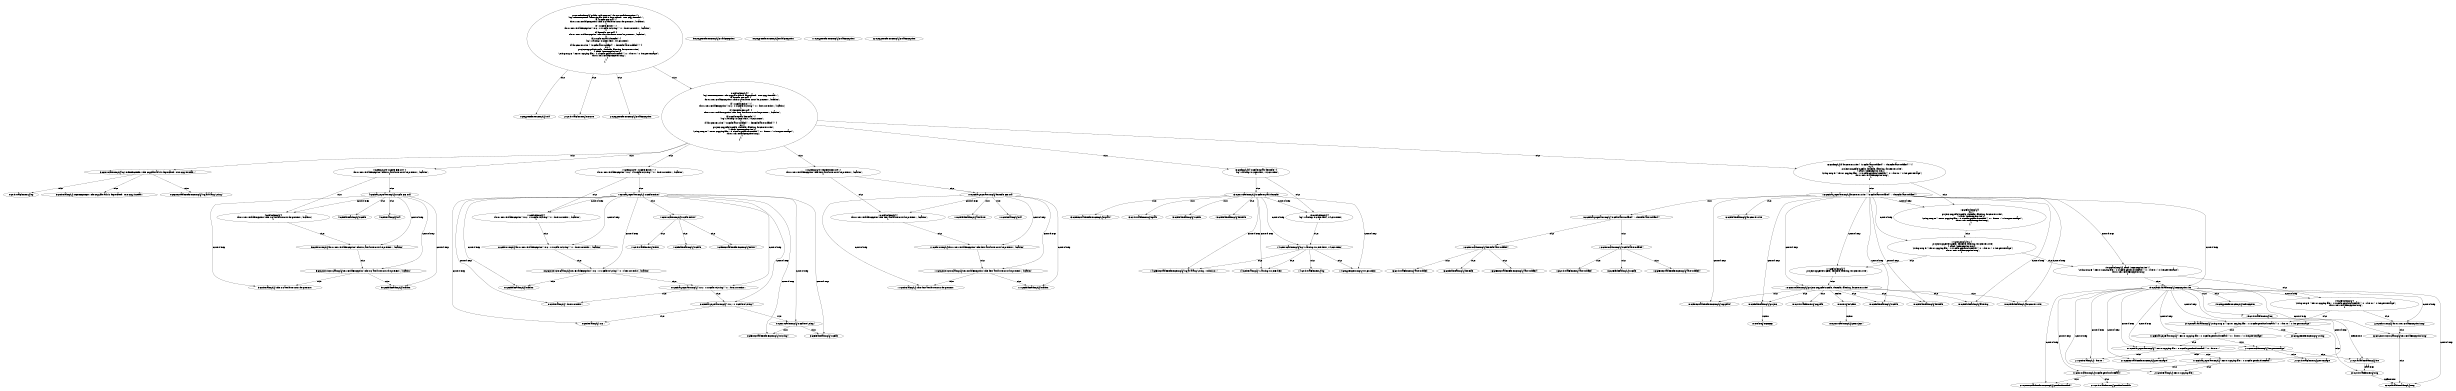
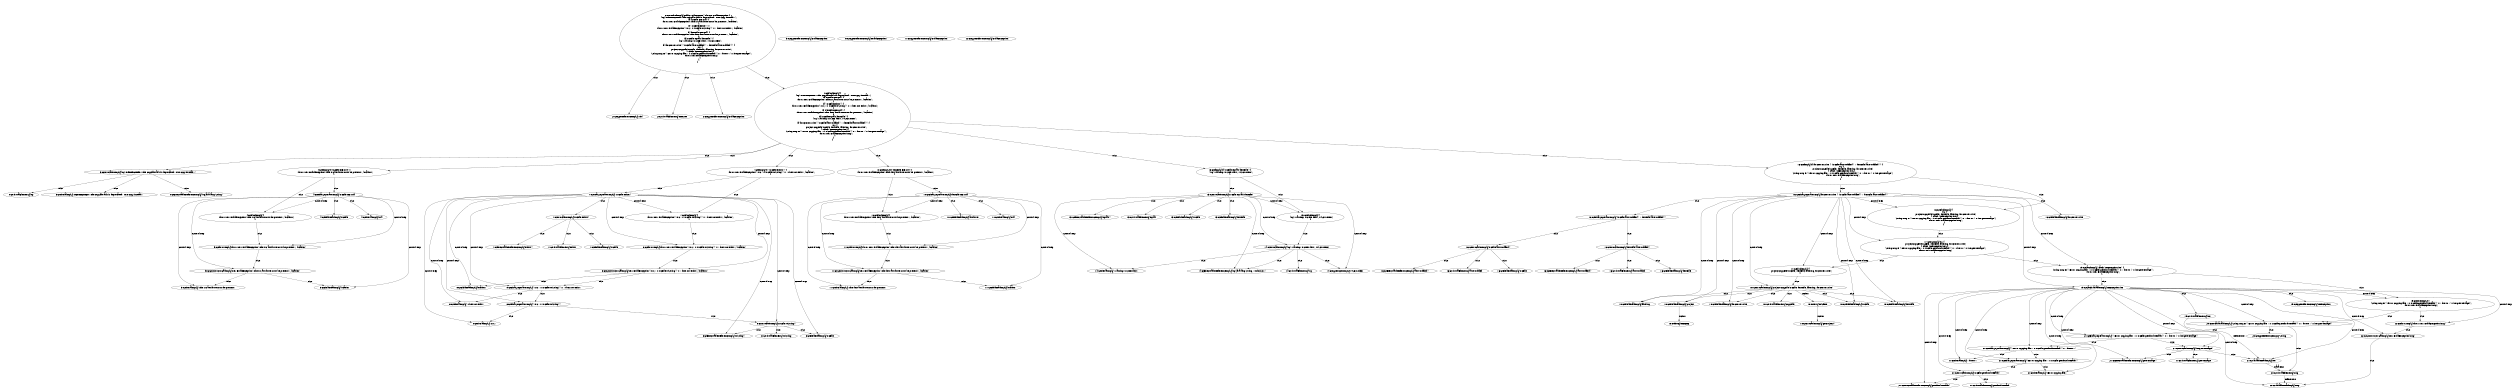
(1709, 304) -> none
none -> (2286, 312)
none -> (776, 336)
